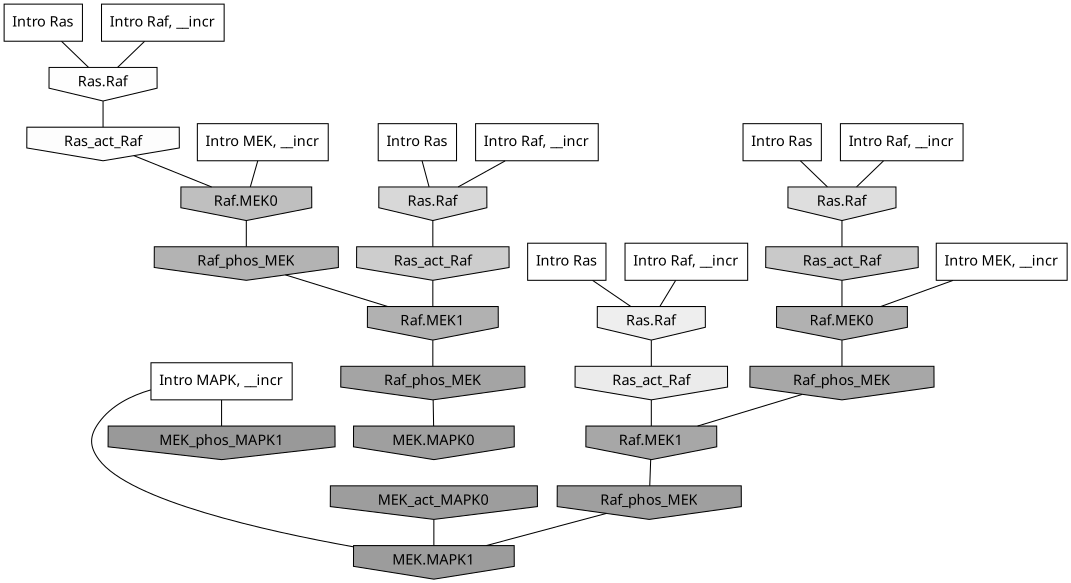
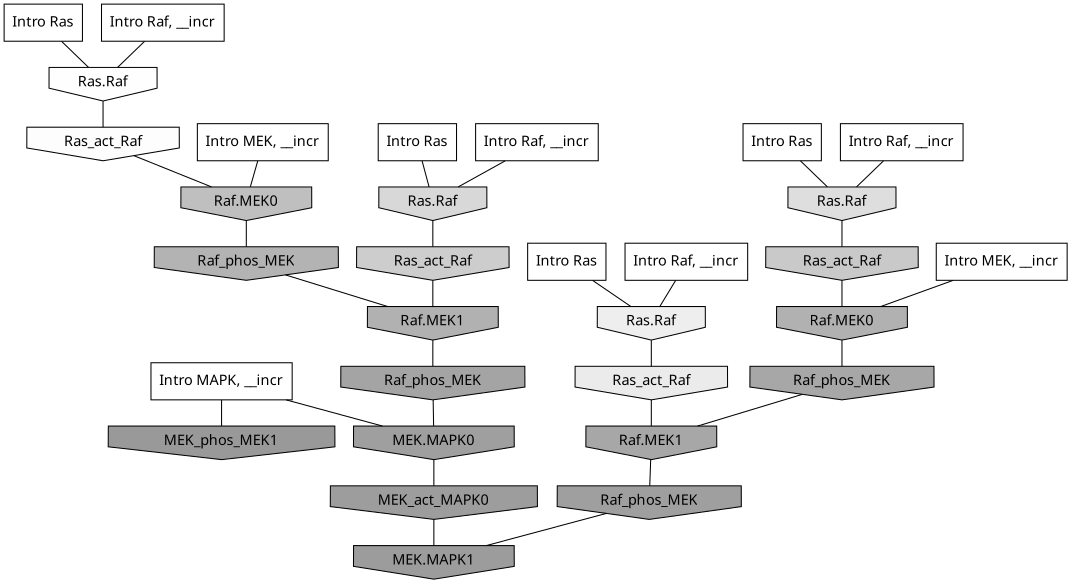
(222, 441) -> (222, 441)
none -> (434, 473)
(171, 502) -> (334, 413)
